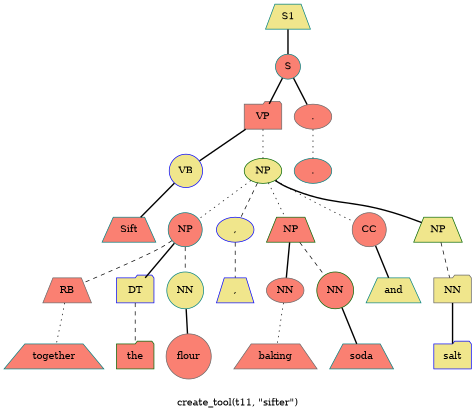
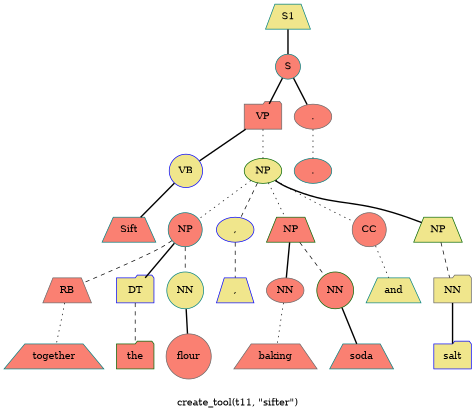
(382, 262) -> (382, 262)
